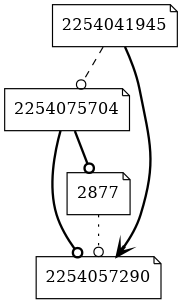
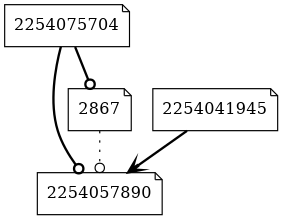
(93, 64) -> none
(99, 194) -> (100, 110)
(99, 278) -> (100, 194)
